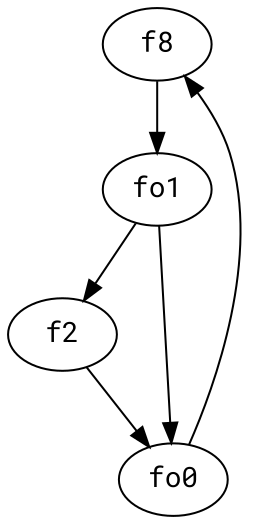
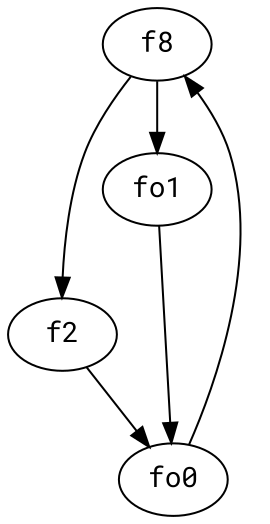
(116, 253) -> (79, 171)
